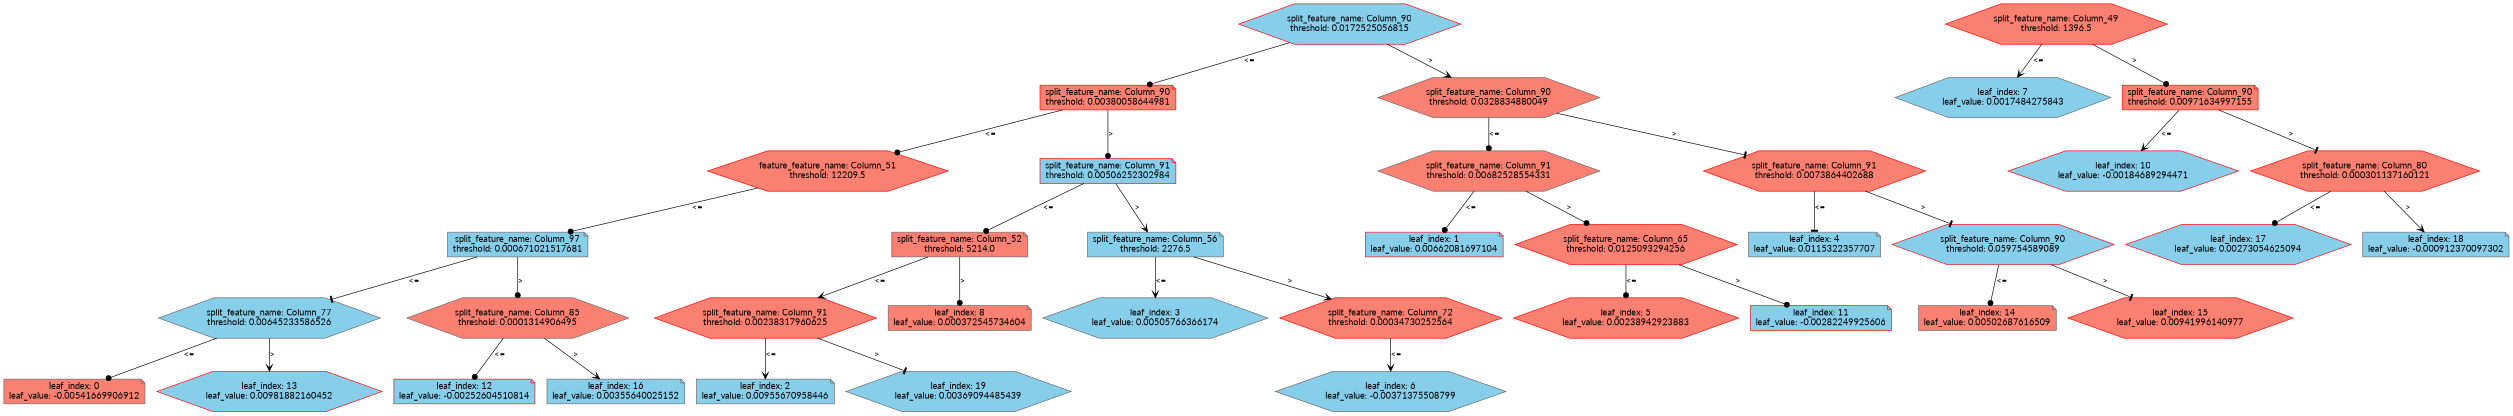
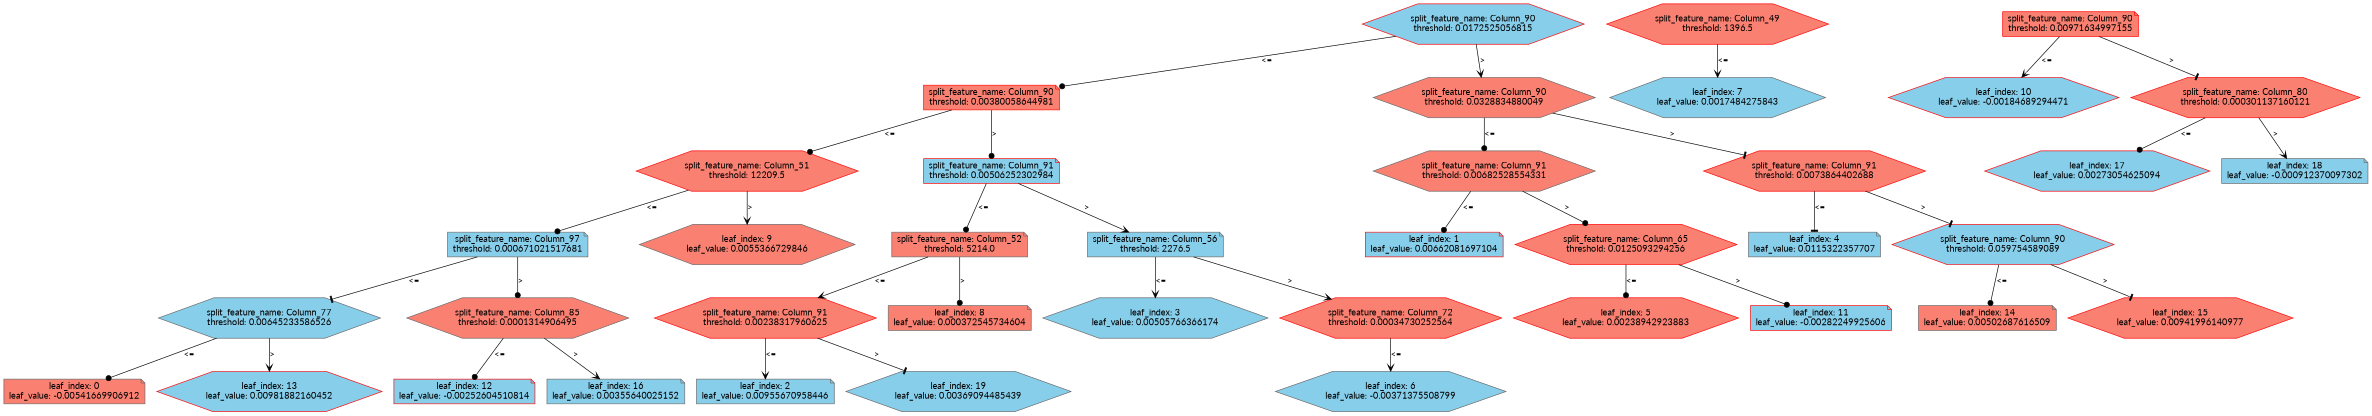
(2128, 63) -> none
(828, 171) -> (747, 171)
none -> (747, 245)
